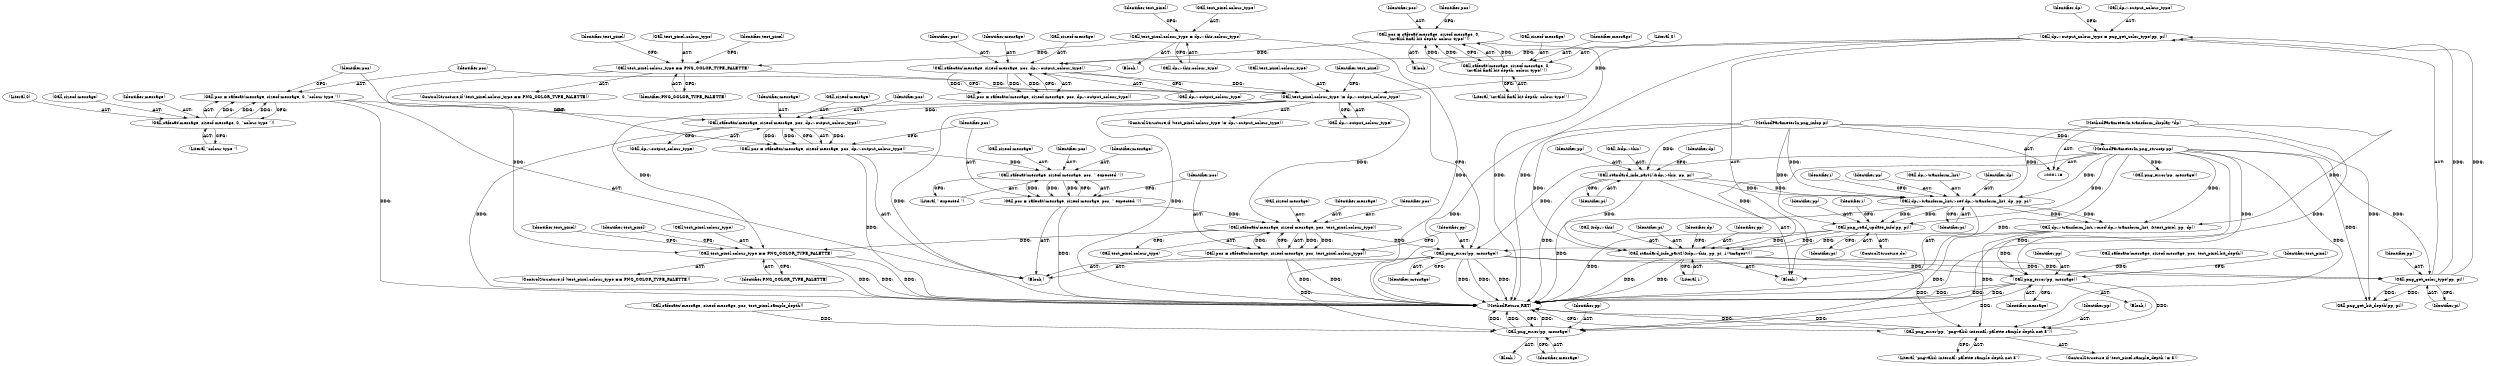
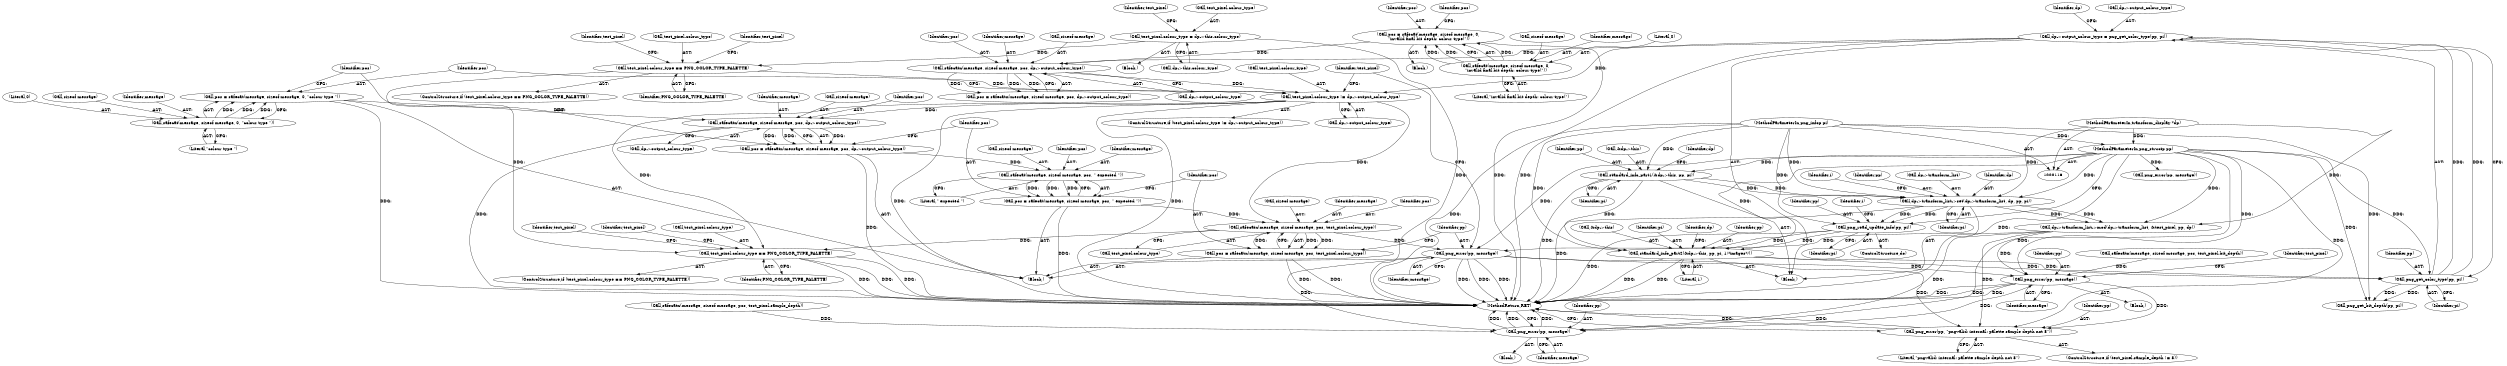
none -> (2453, 47)
none -> (1925, 155)
(2098, 188) -> (2098, 188)
(2058, 242) -> (2133, 135)
